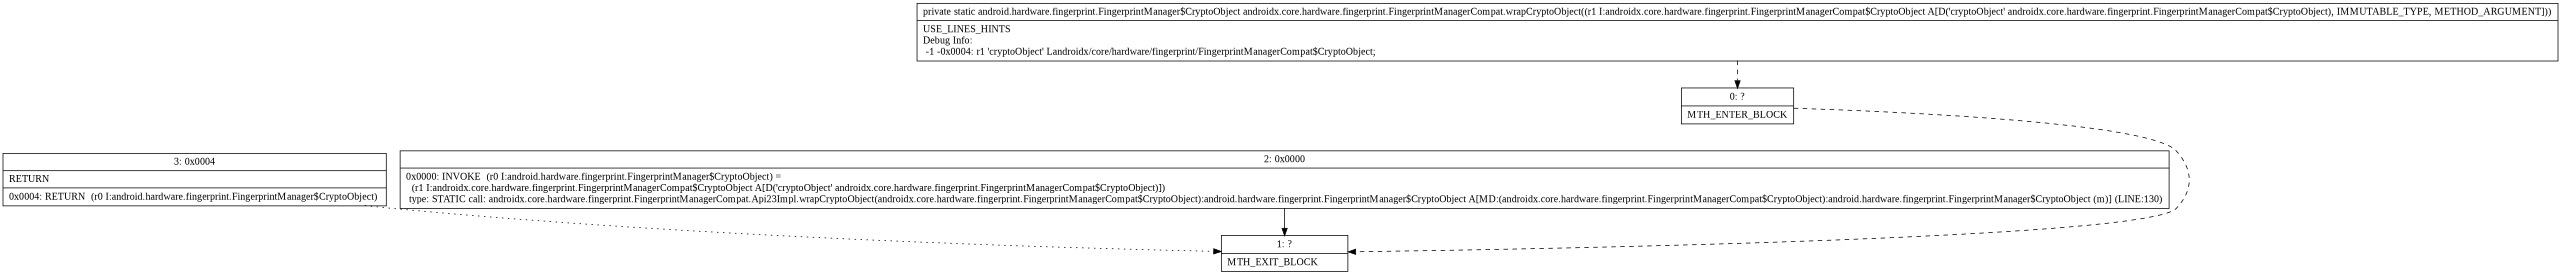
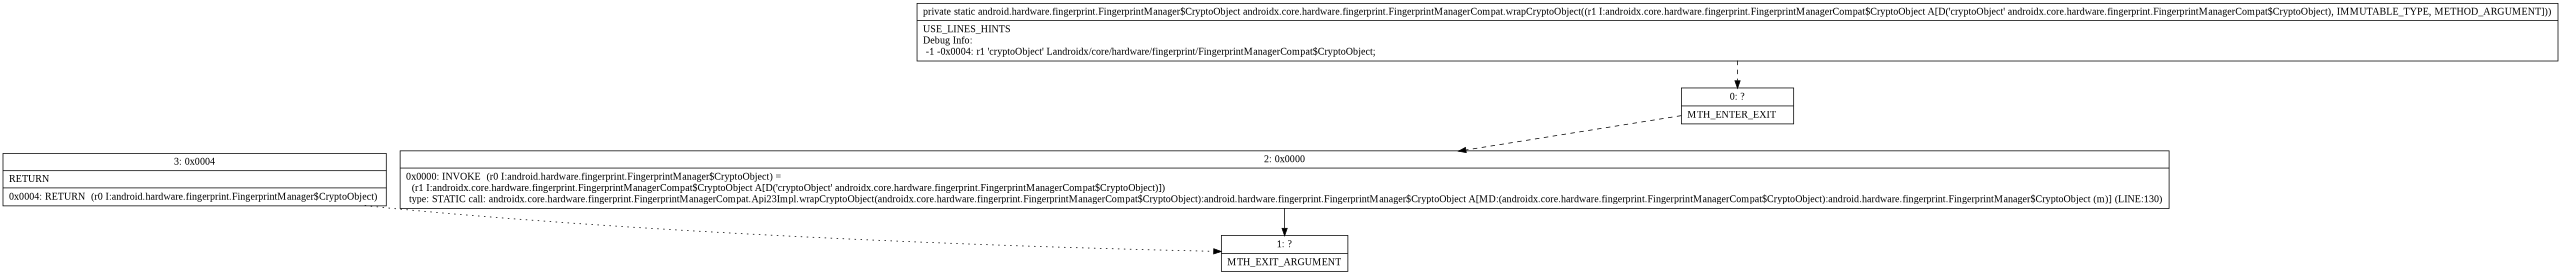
(1738, 115) -> (1732, 115)
(1993, 232) -> (1574, 133)
(1273, 262) -> (1285, 262)
